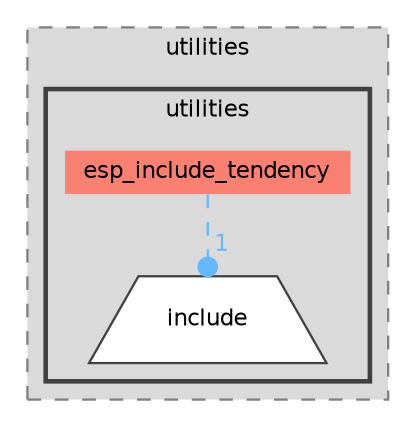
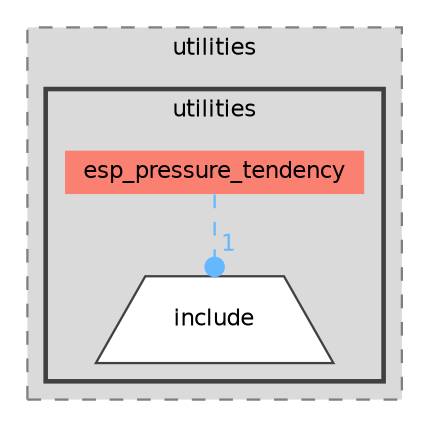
(208, 172) -> (215, 172)
